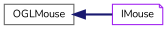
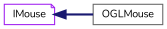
(99, 14) -> (79, 14)
